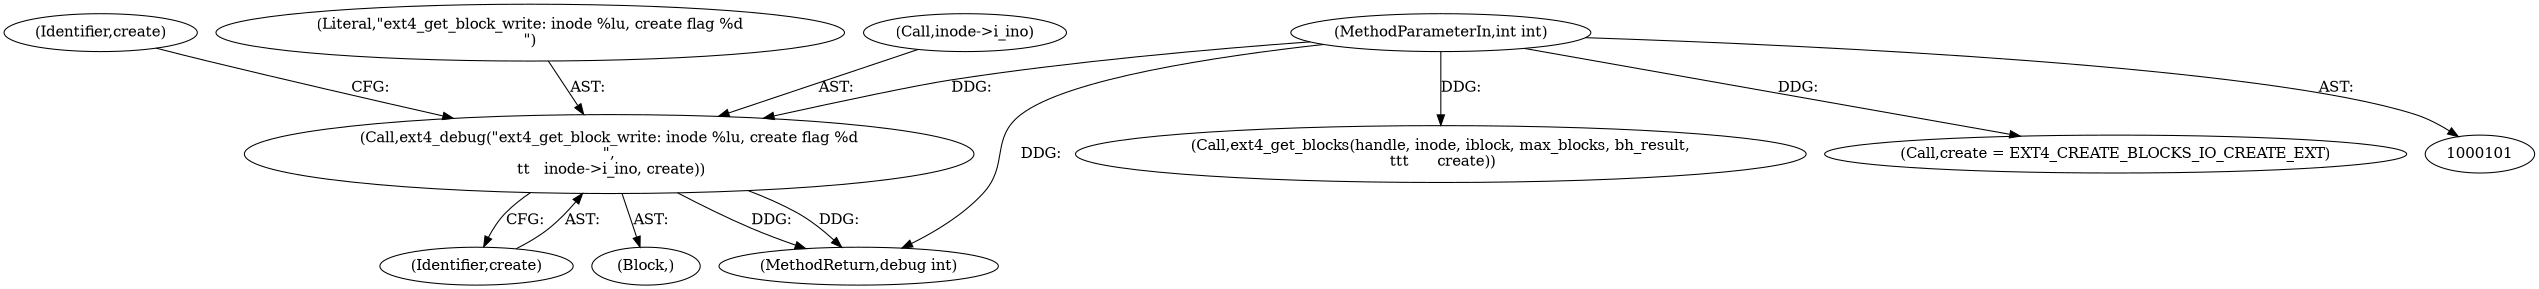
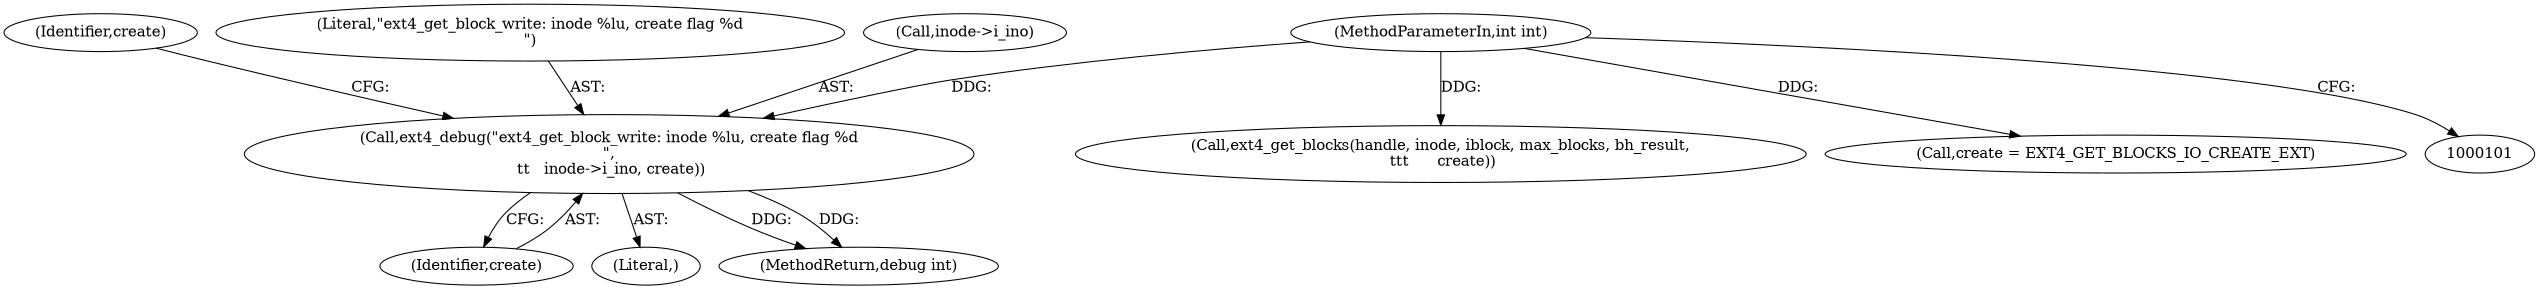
(1083, 87) -> none
(2339, 88) -> (2339, 88)
(2116, 154) -> (2116, 154)
(646, 266) -> (646, 266)
